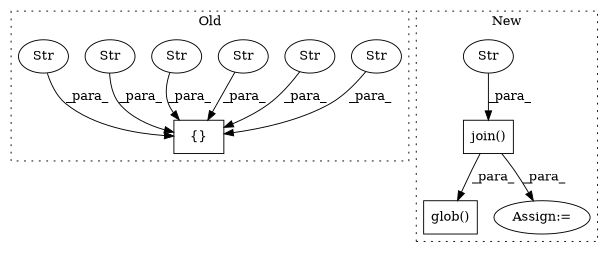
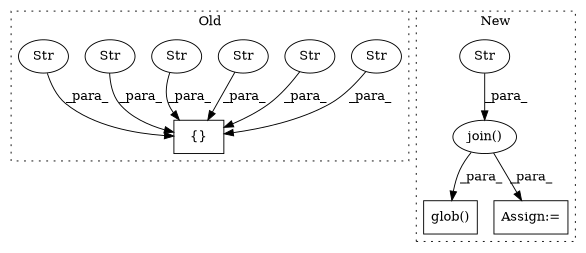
(488, 137) -> (485, 137)
(542, 217) -> (531, 217)
